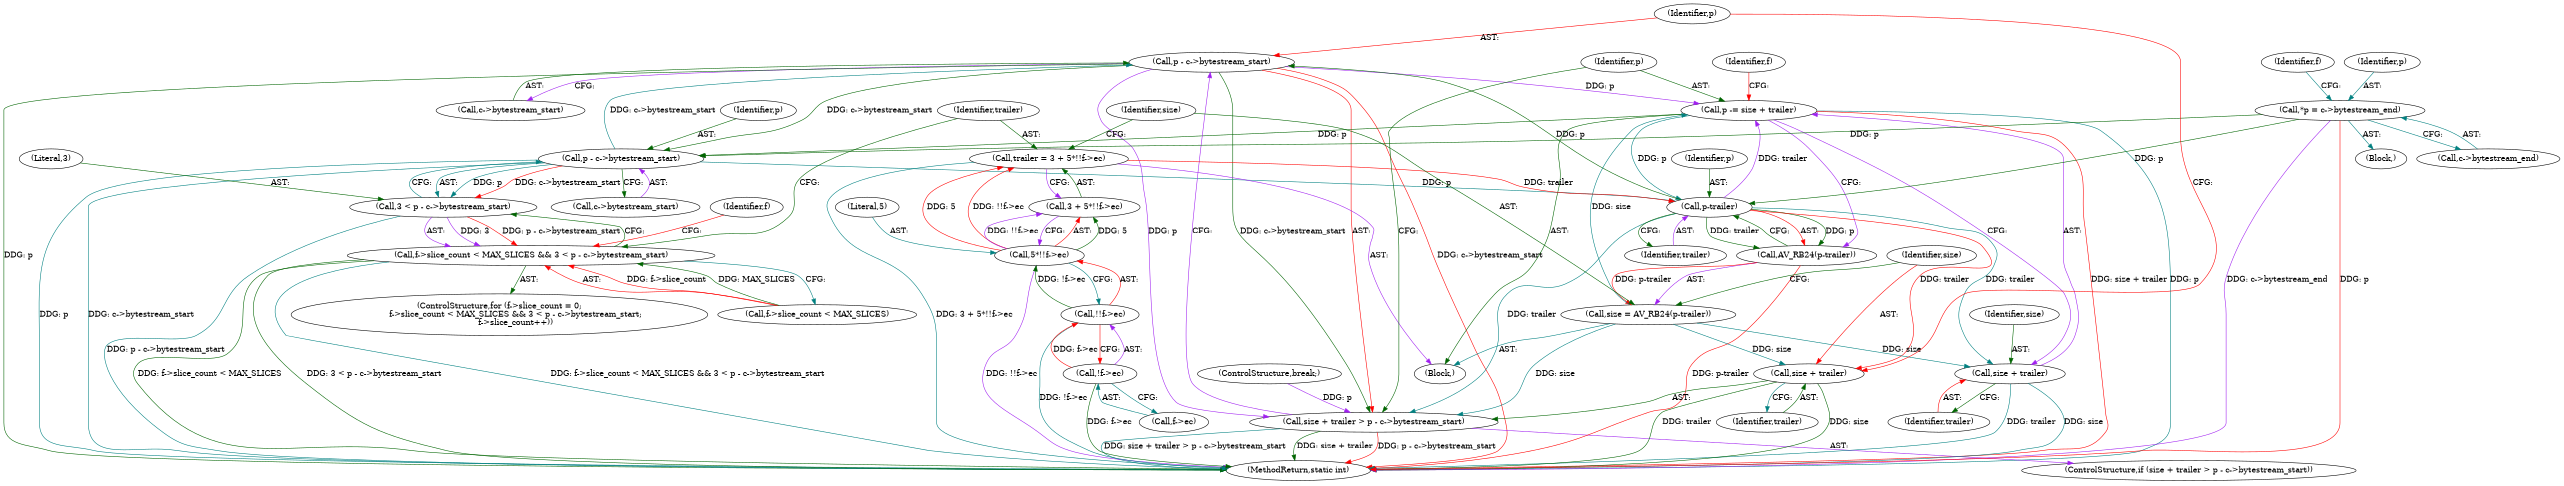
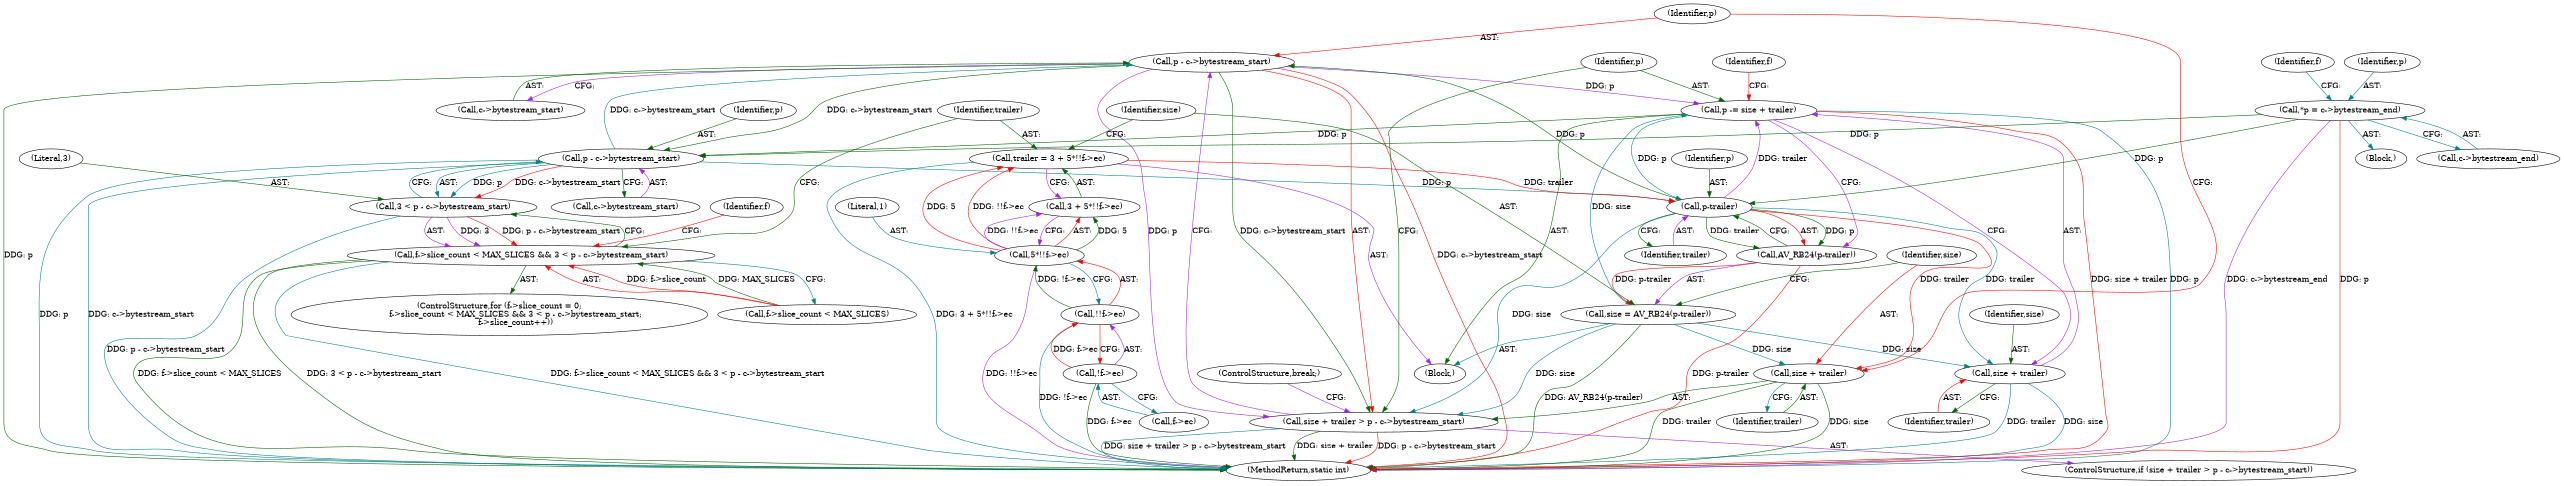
(867, 207) -> (867, 207)
(1532, 315) -> (1532, 315)
(1338, 398) -> (1338, 398)
none -> (1532, 437)
